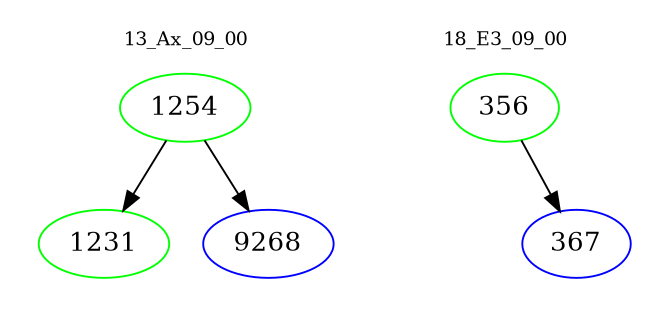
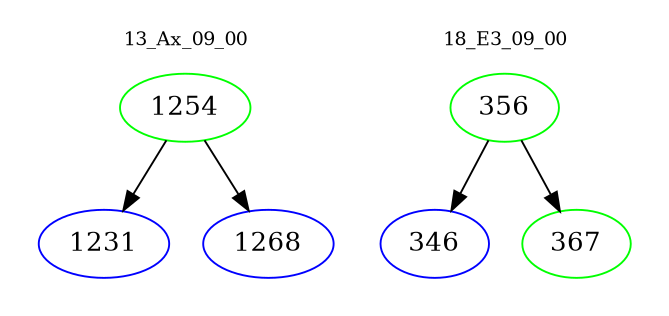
(104, 244) -> (104, 244)
(268, 244) -> (268, 244)
none -> (435, 244)
(577, 244) -> (577, 244)
